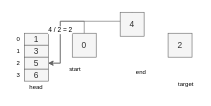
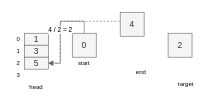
(103, 21) -> (103, 21)
(75, 69) -> (84, 63)
(36, 75) -> none
